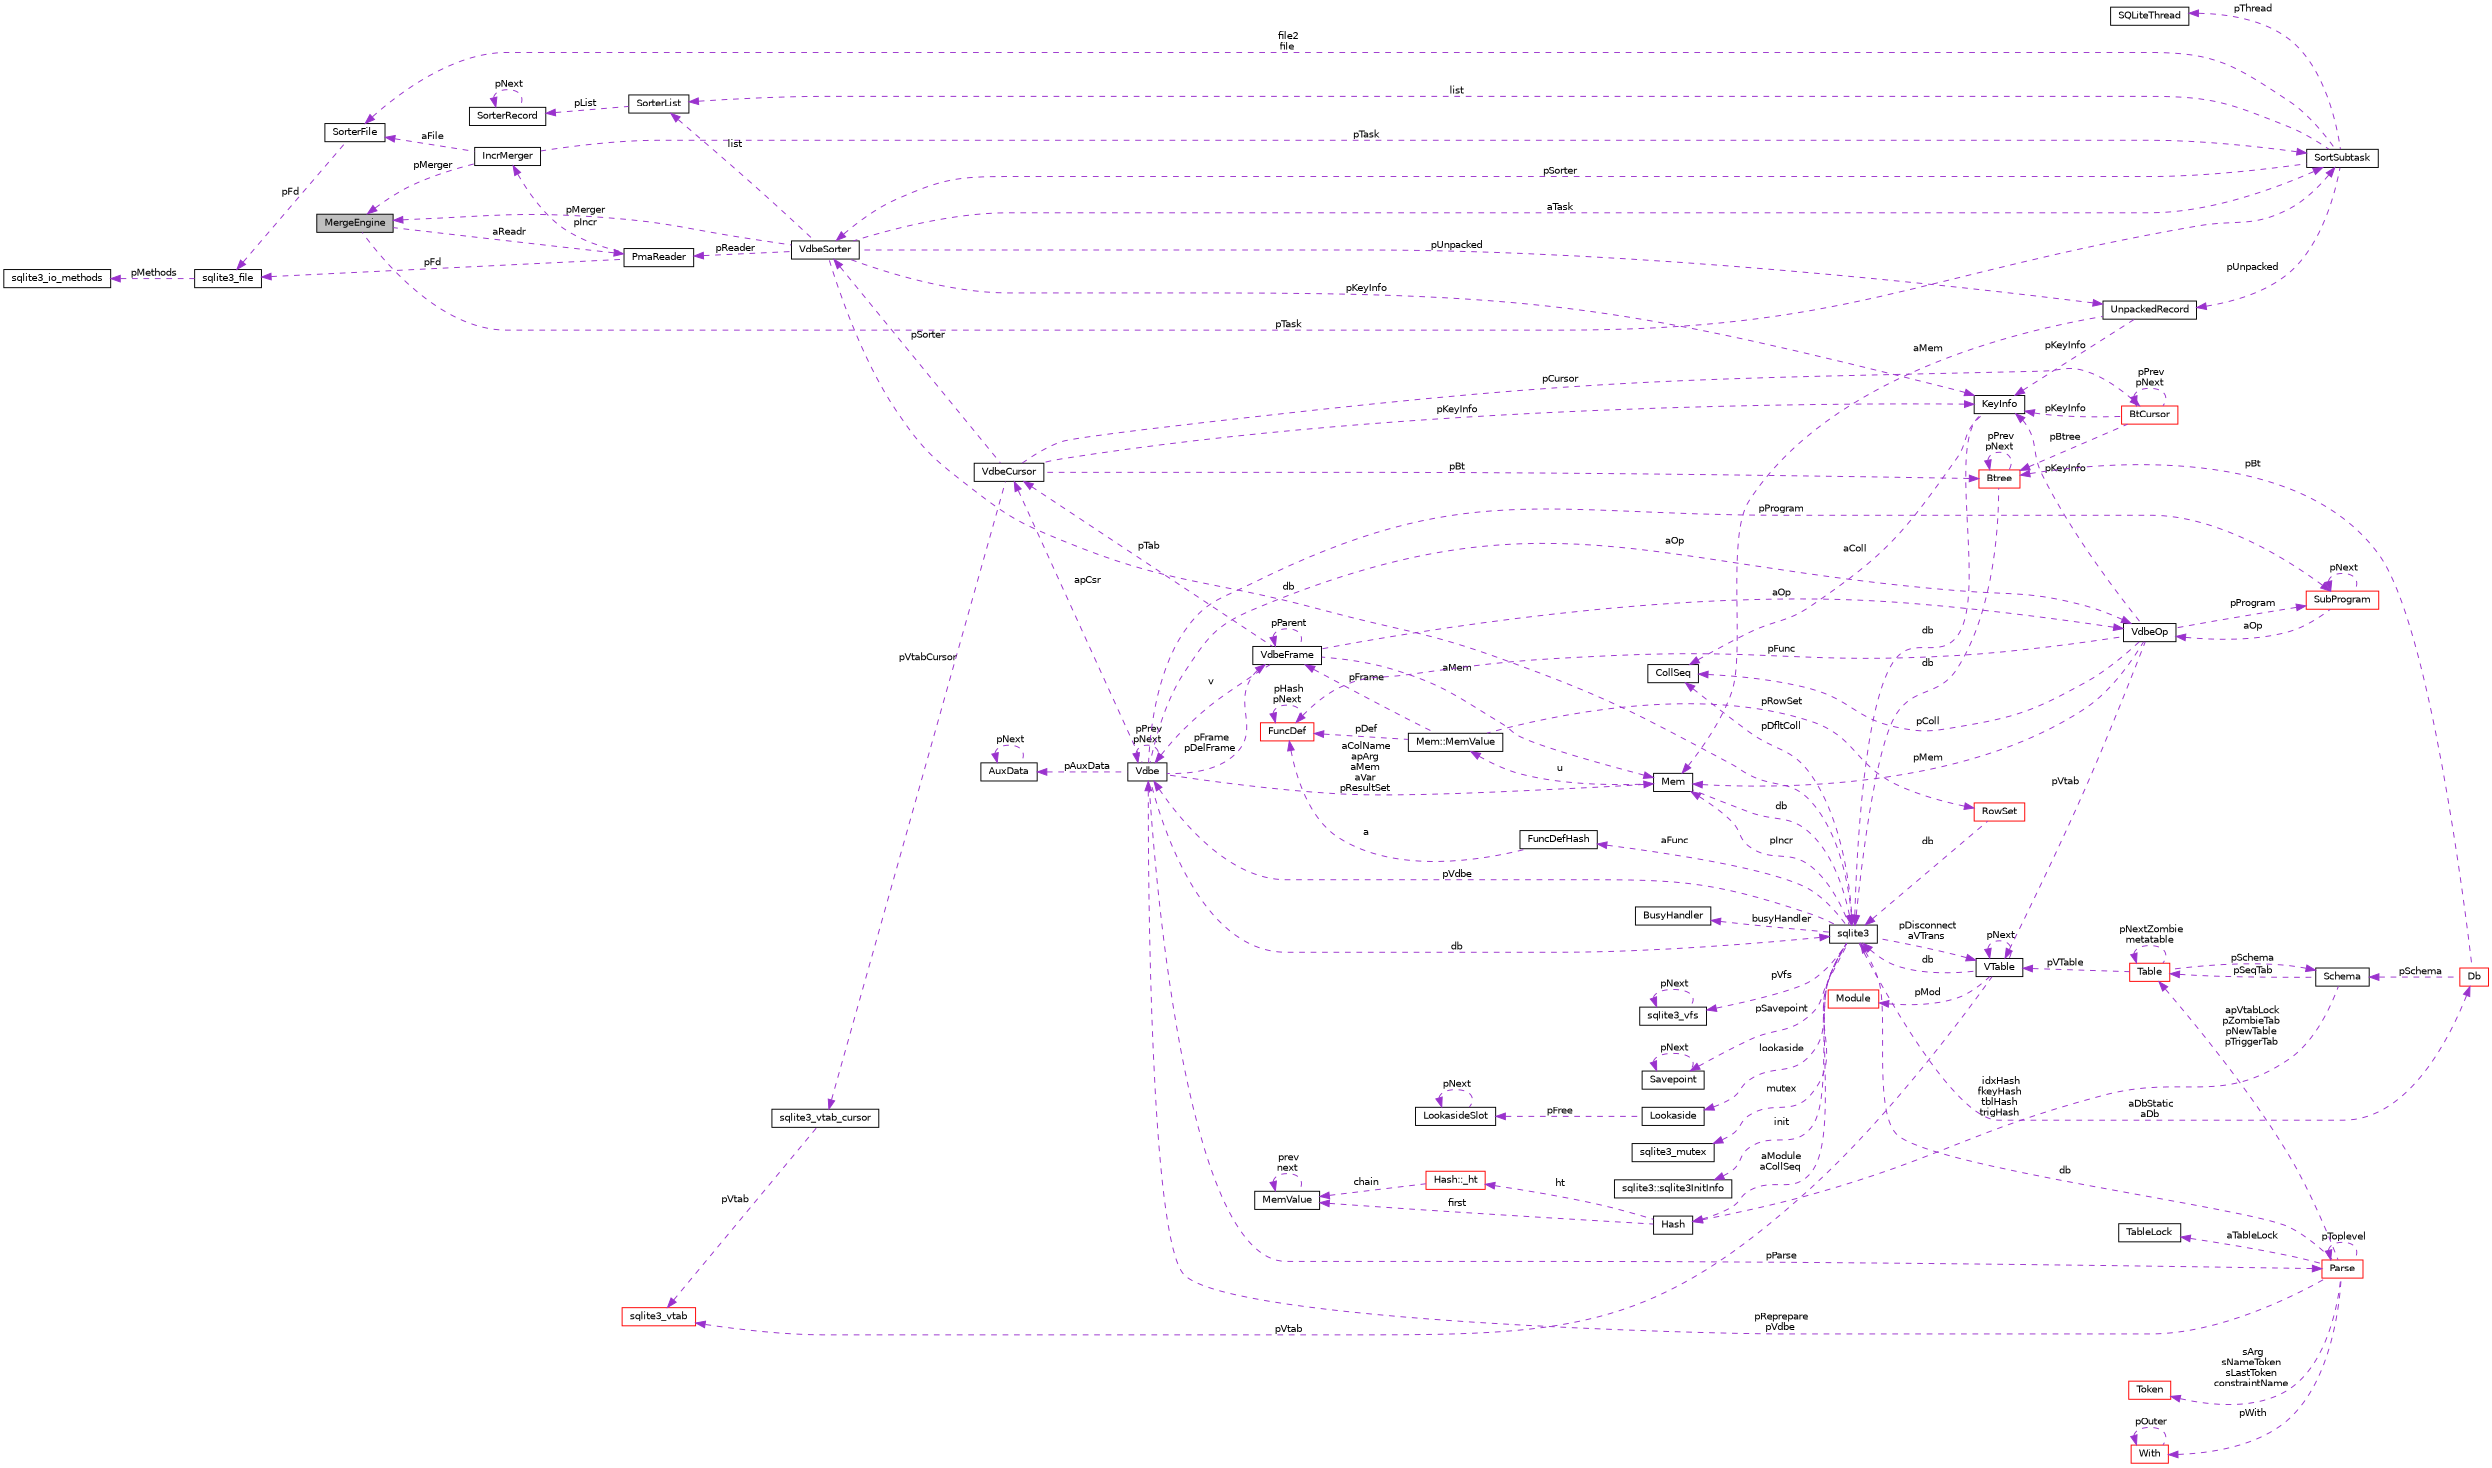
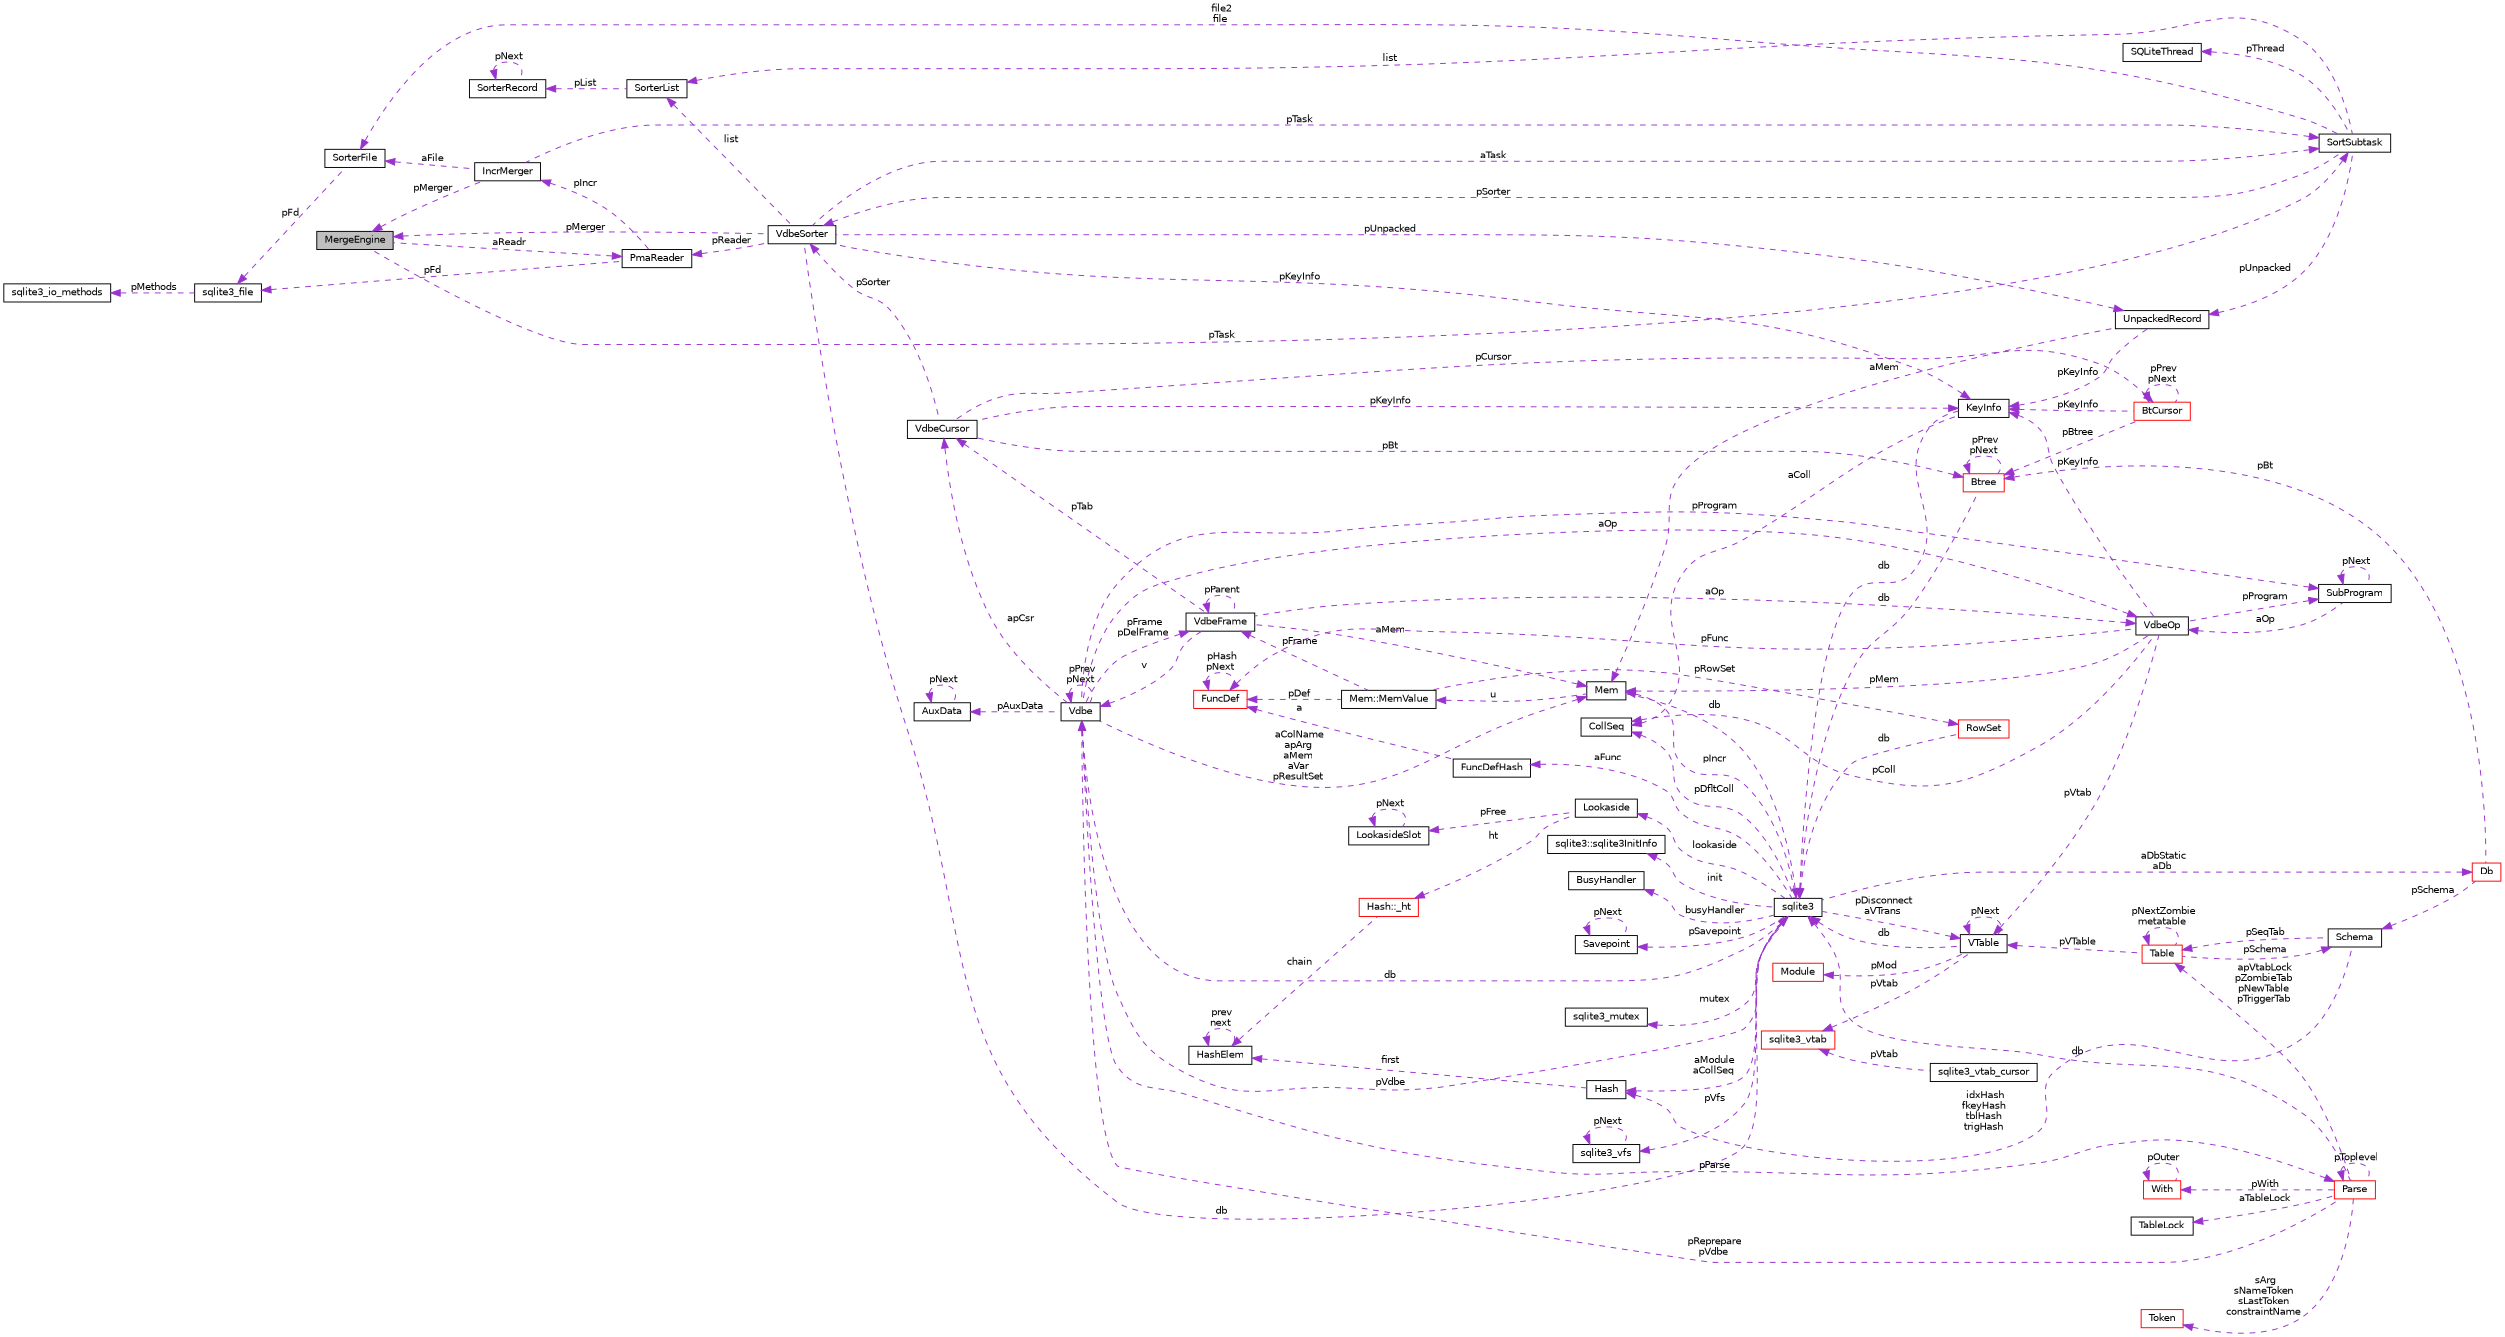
(2342, 600) -> (2355, 593)
(919, 791) -> none
(1575, 1199) -> (1502, 859)
(1287, 1200) -> (1220, 1055)
